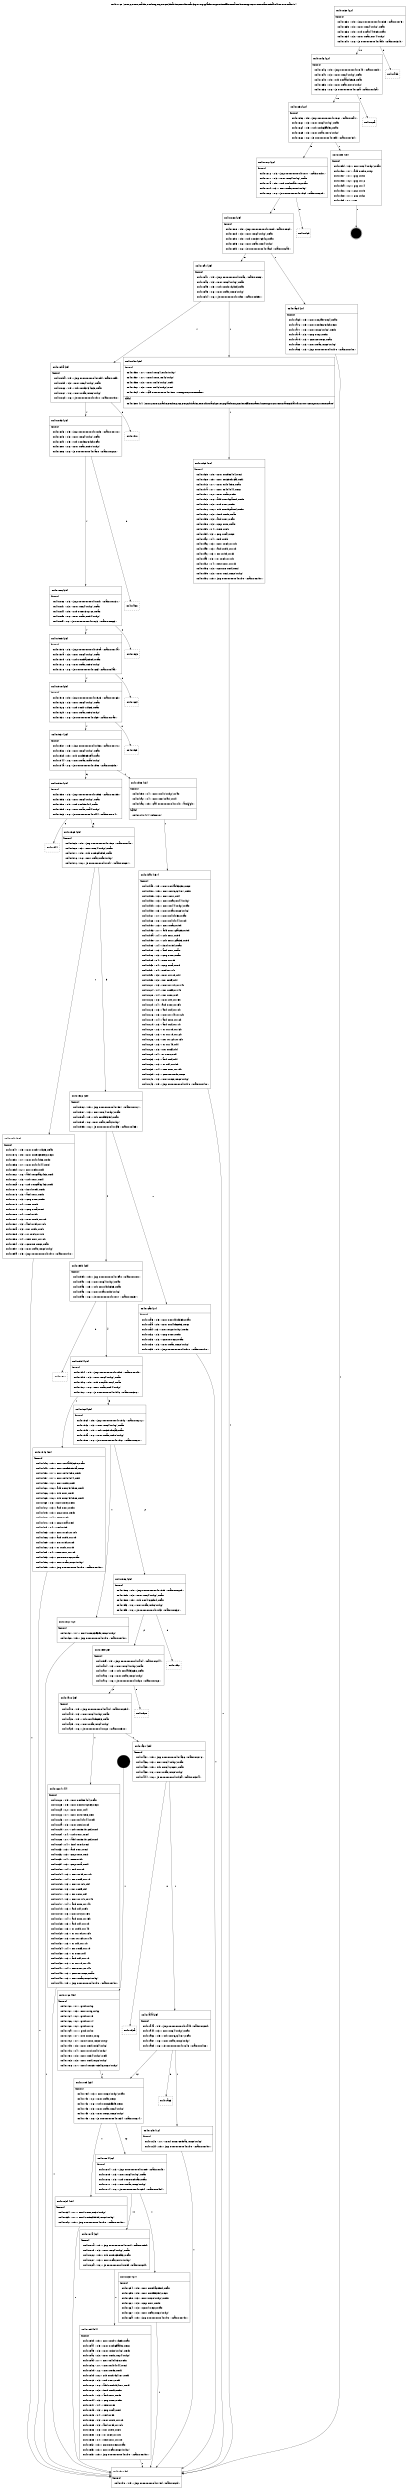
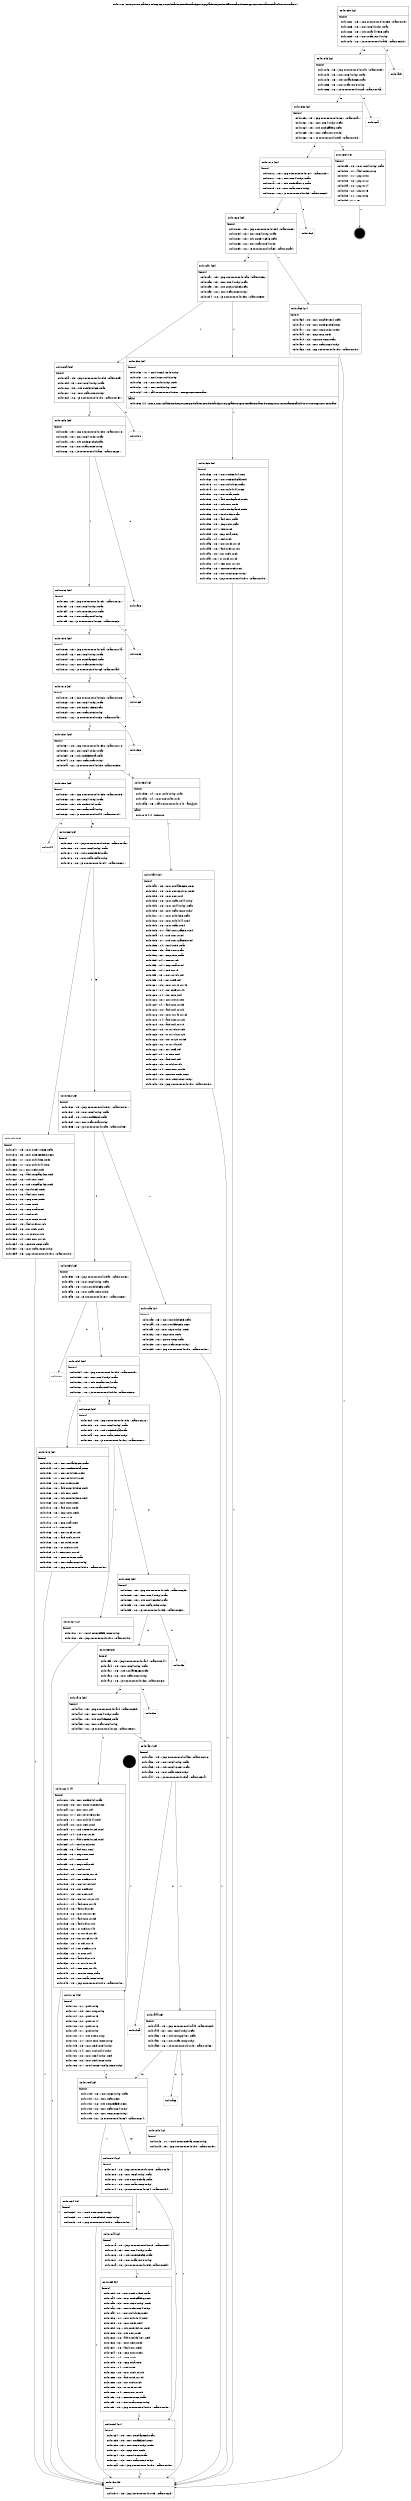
(141, 2463) -> (138, 2415)
